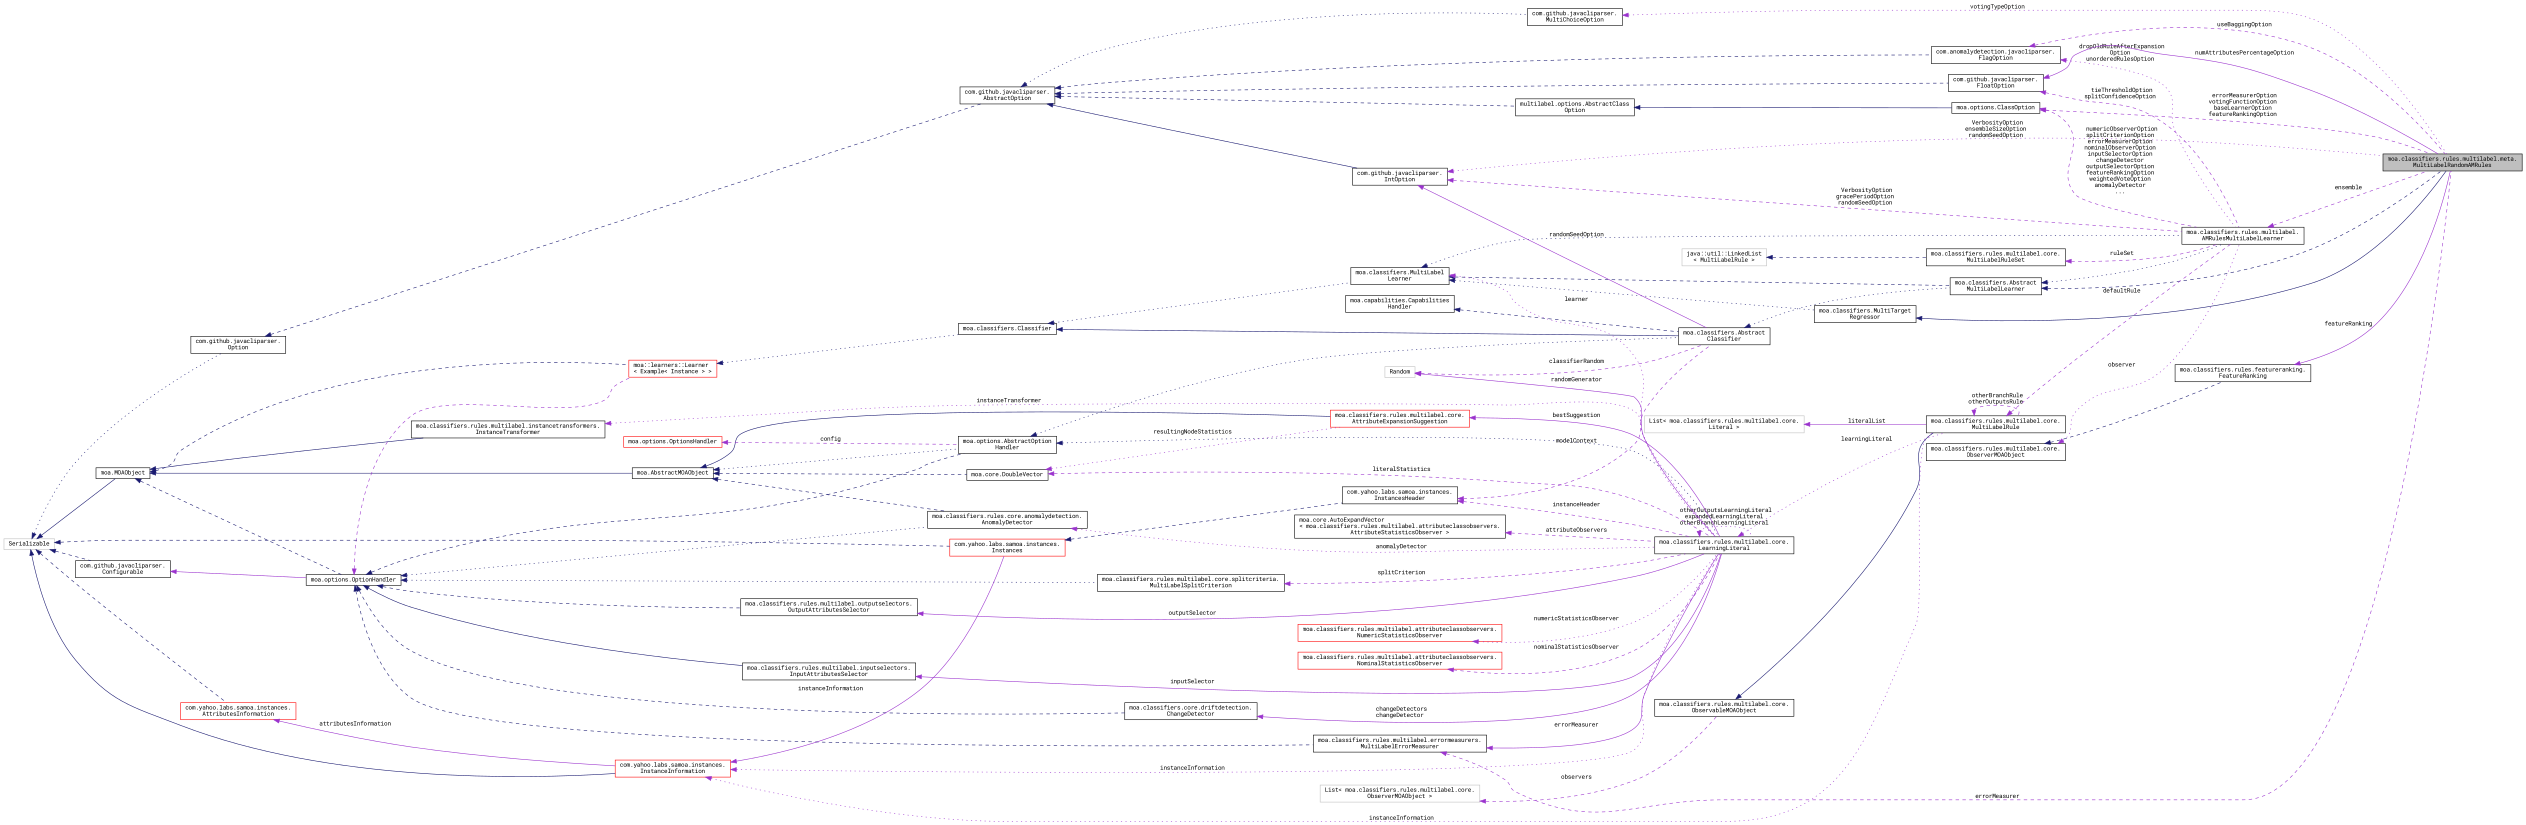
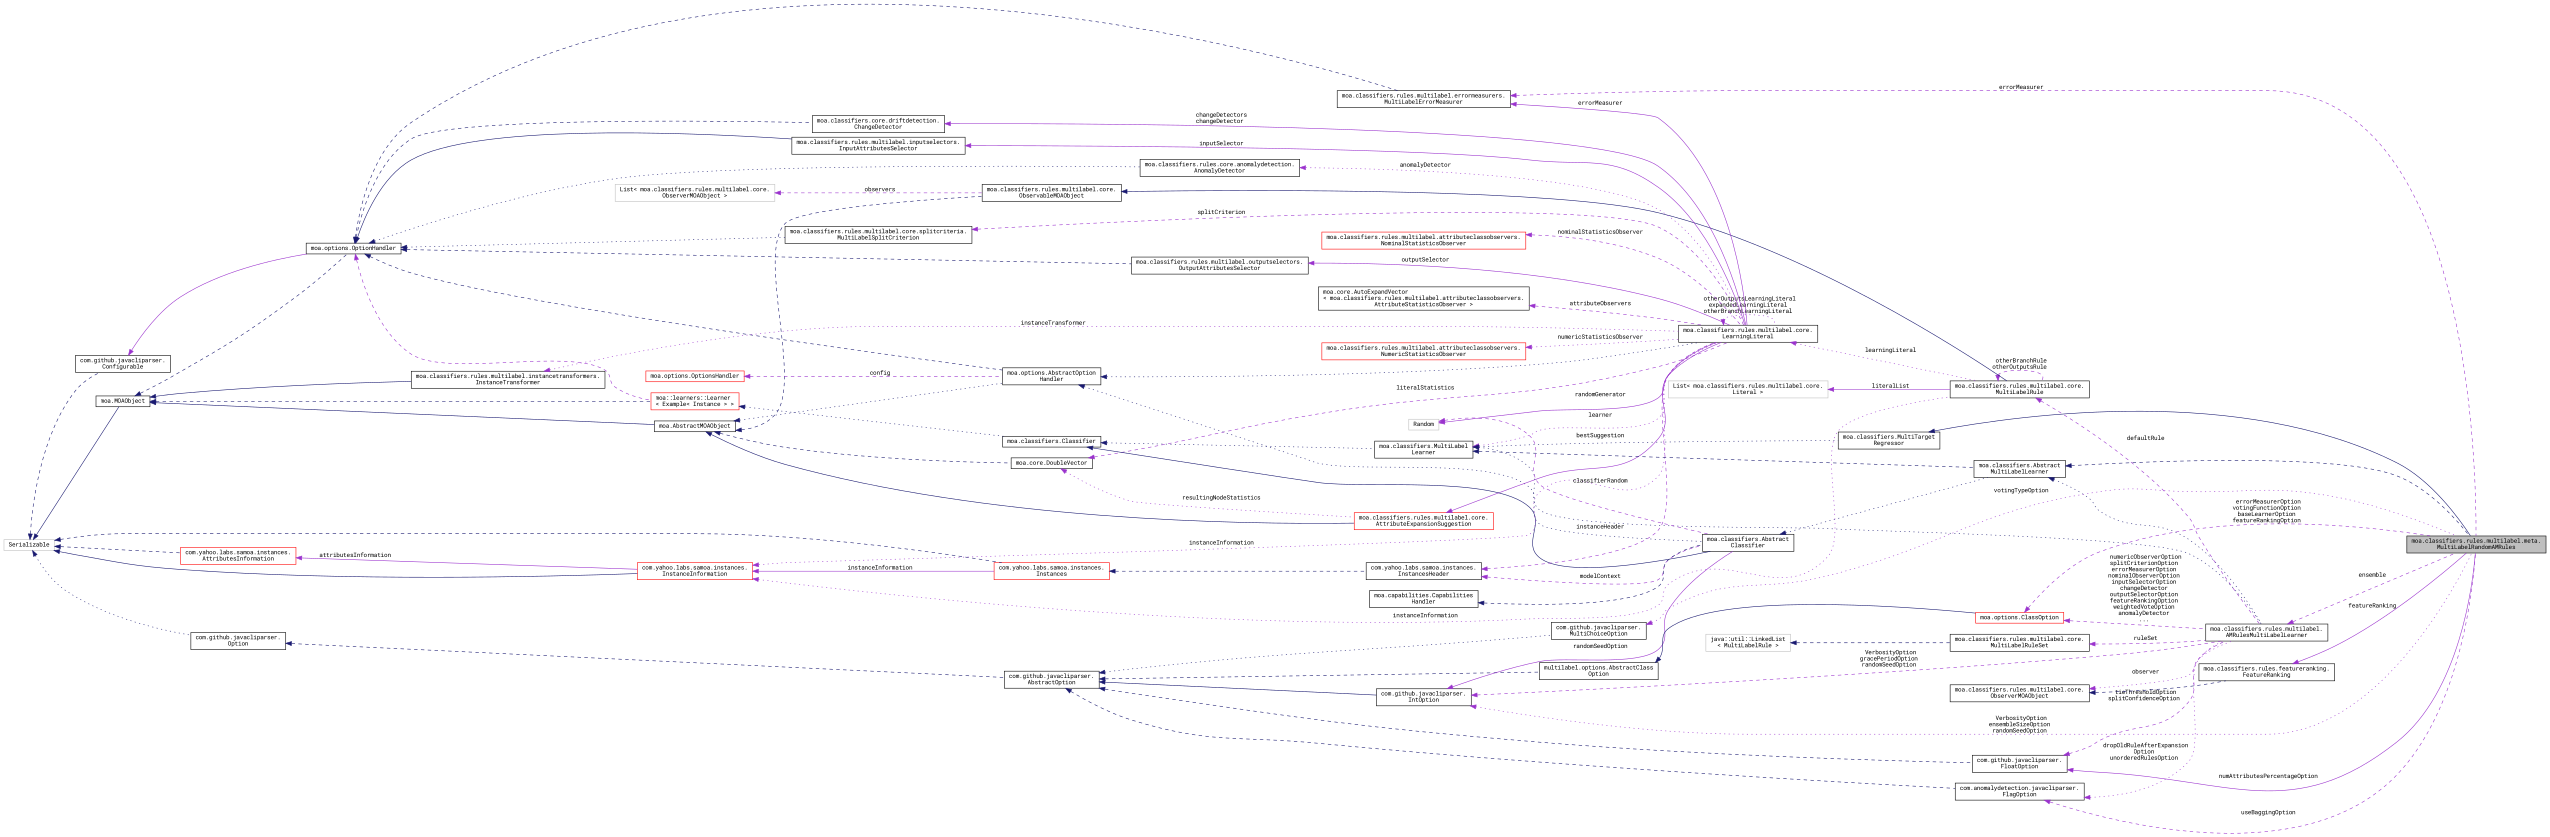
(1996, 108) -> (2020, 618)
(838, 496) -> (776, 249)
